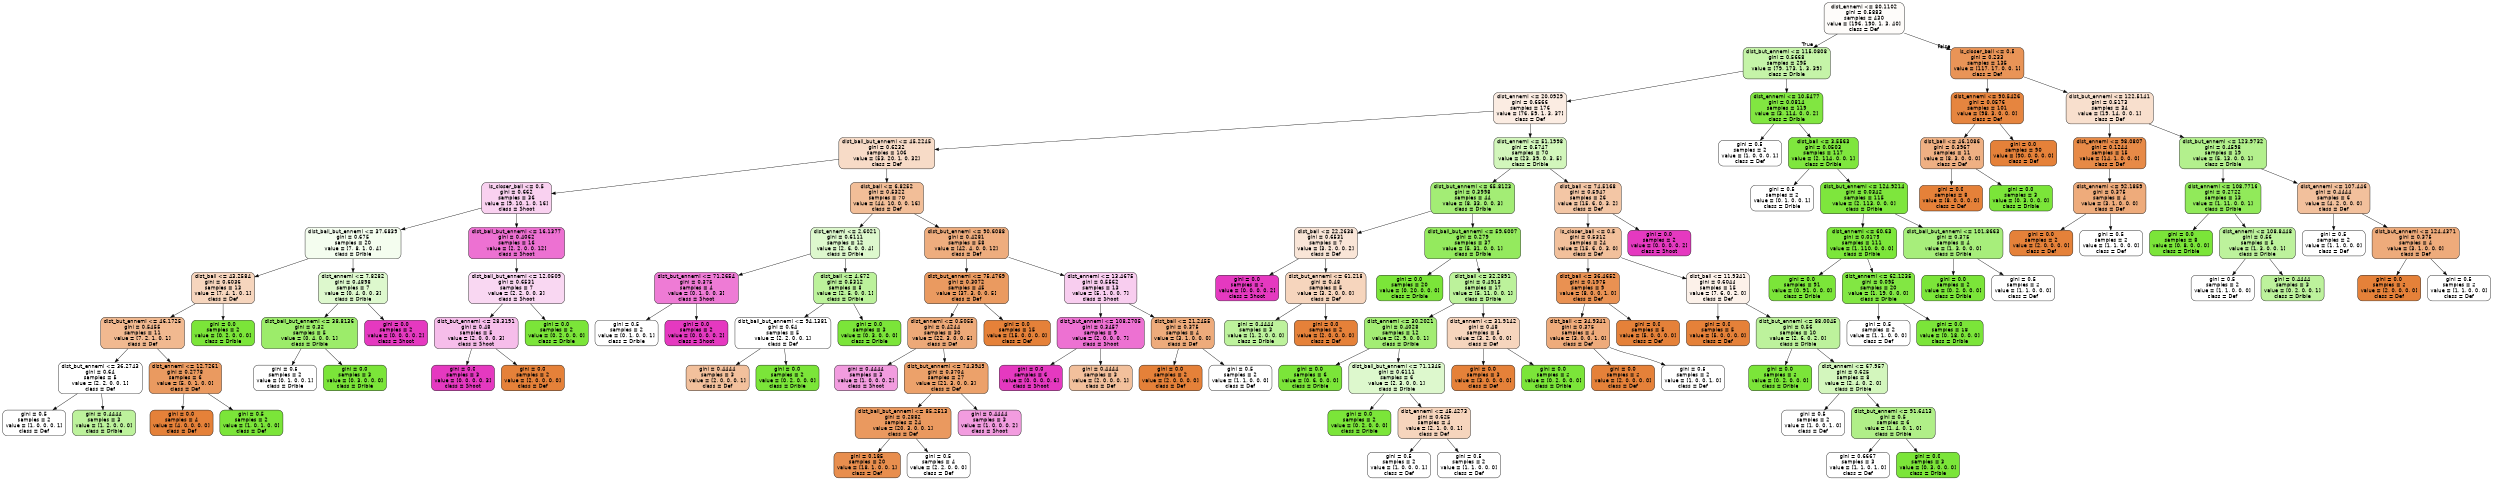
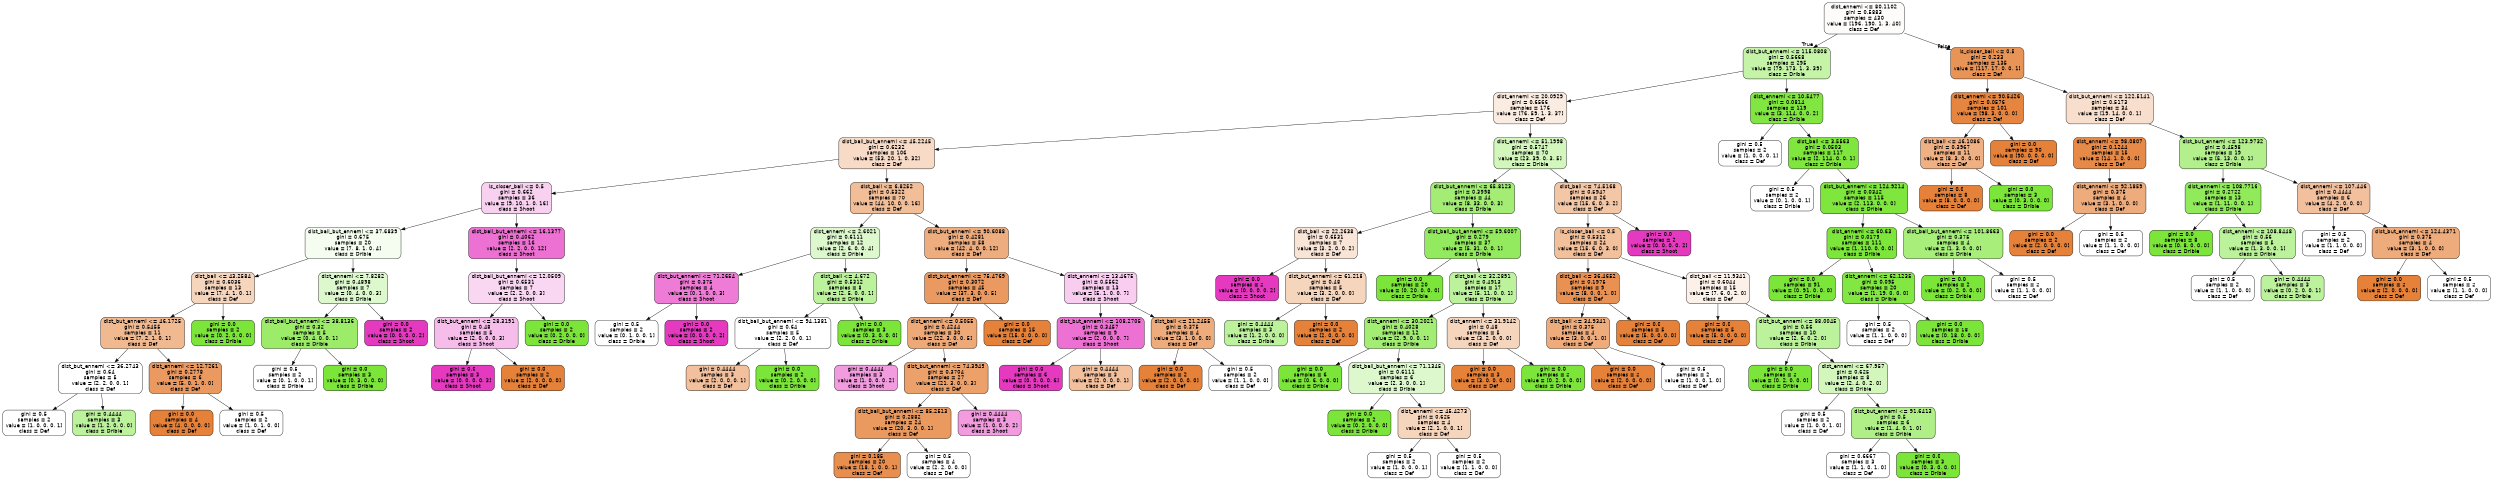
(251, 423) -> (251, 423)
